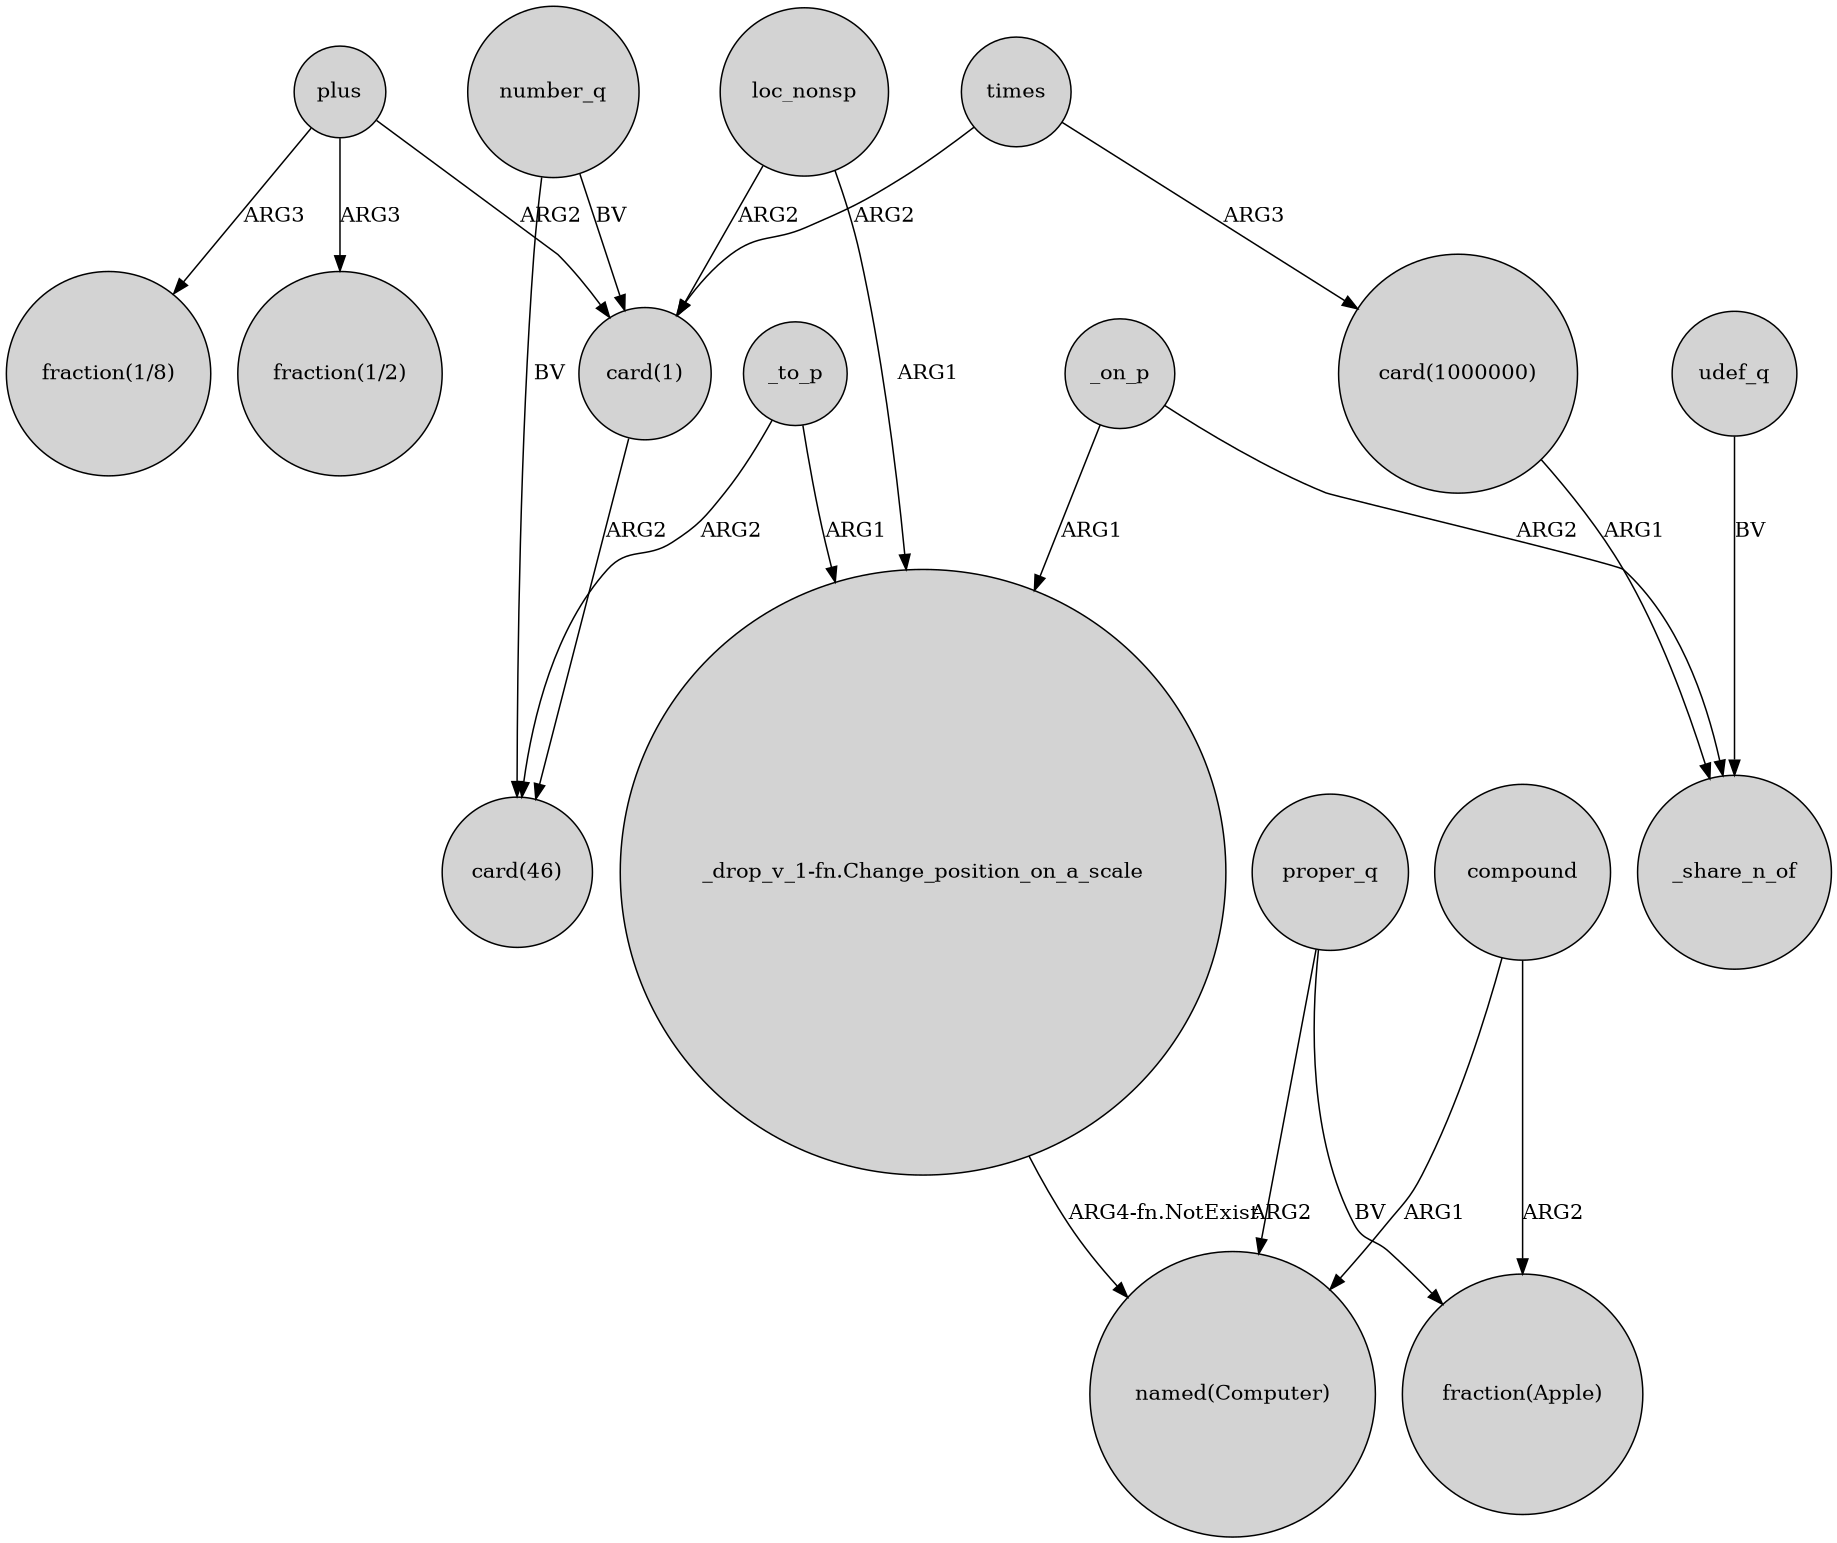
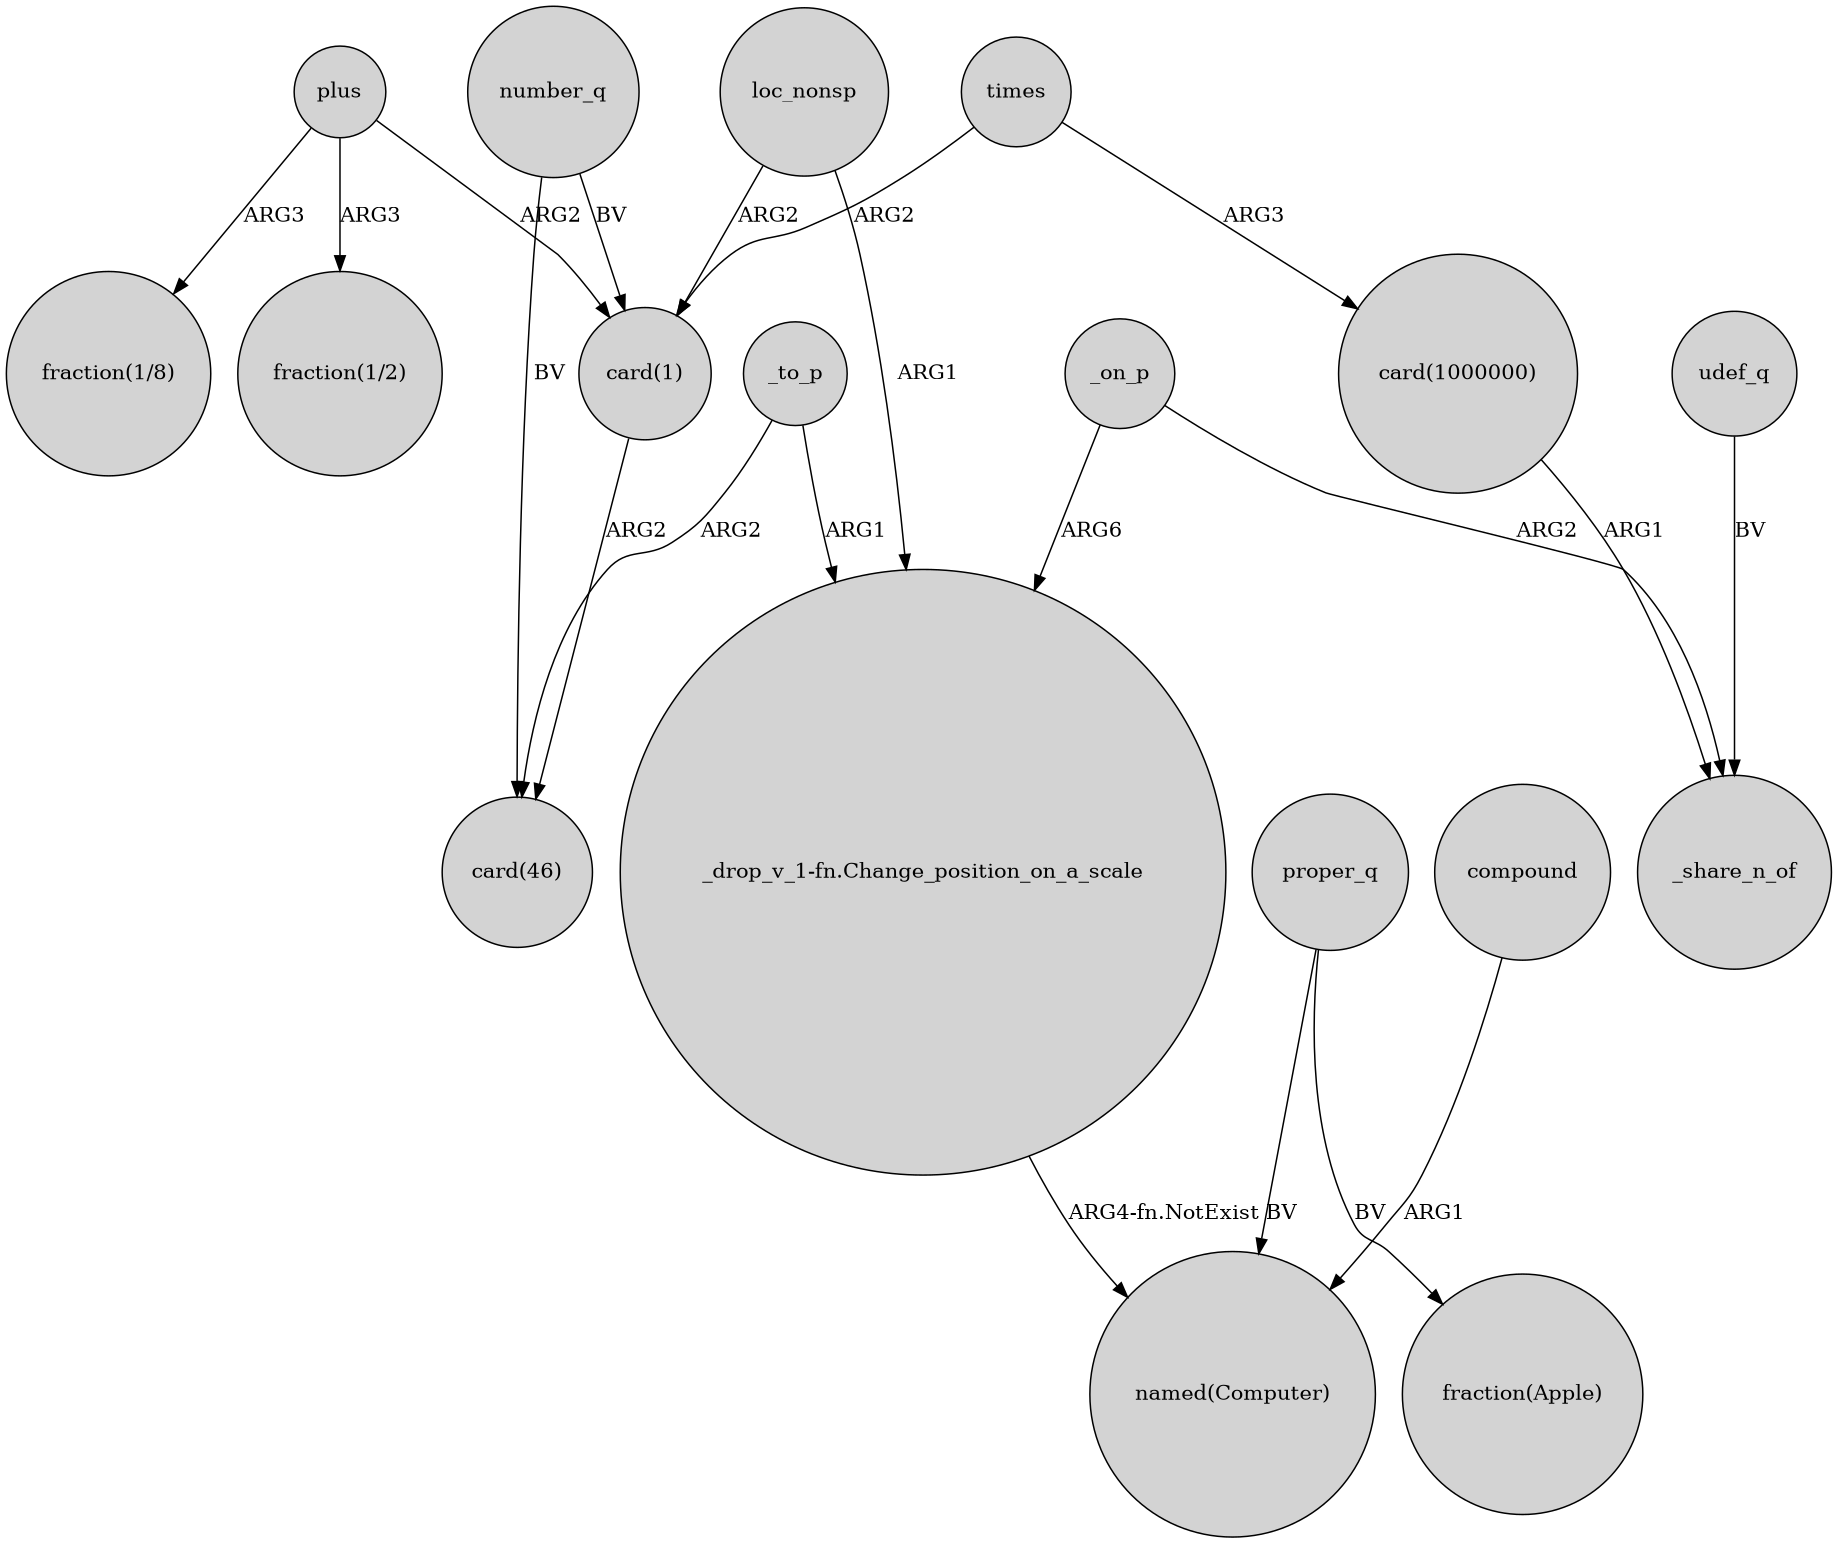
(1092, 531) -> (1092, 531)
(1523, 1110) -> none
(1281, 1213) -> (1281, 1213)
